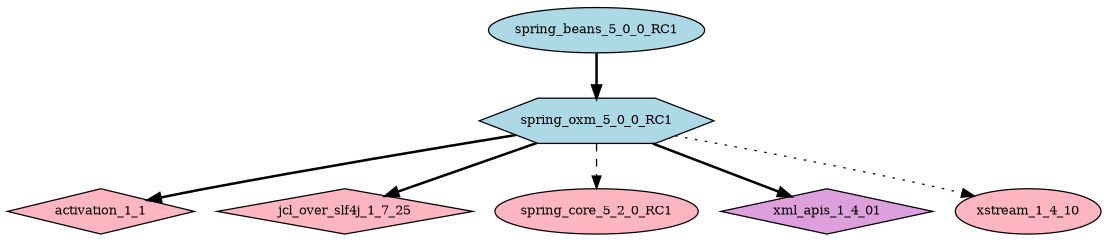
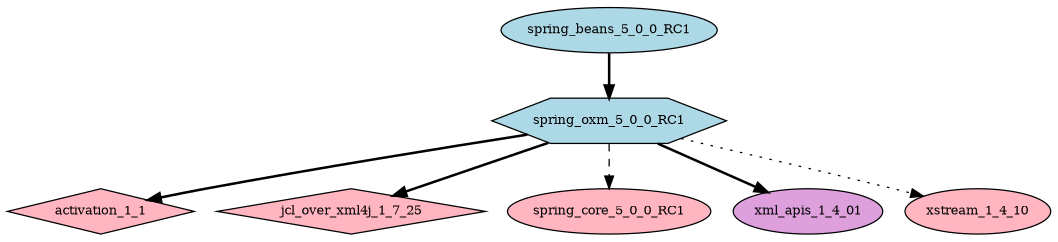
(345, 211) -> (351, 211)
(597, 211) -> (609, 211)
(827, 211) -> (808, 211)
